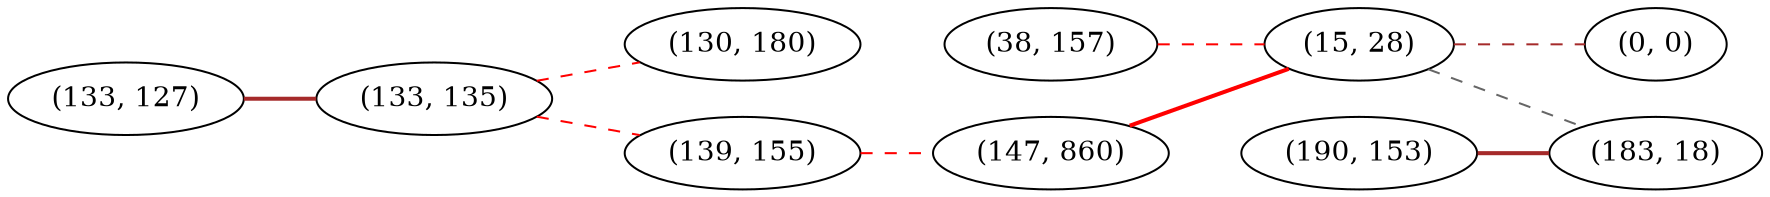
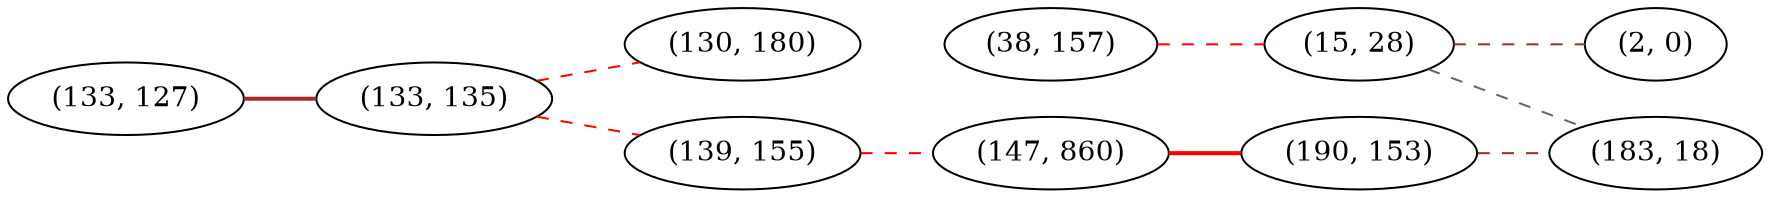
(1656, 44) -> (1656, 44)
(1209, 97) -> (1205, 153)
(1513, 153) -> (1513, 153)
